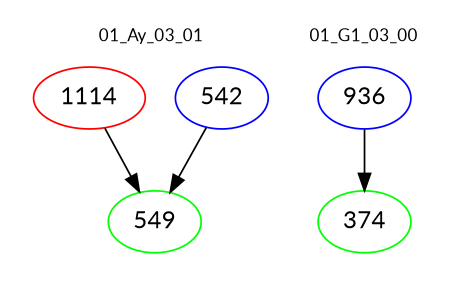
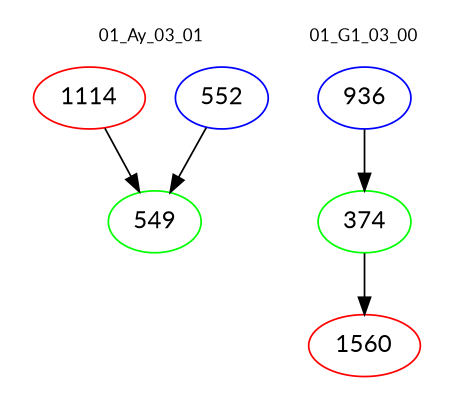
(222, 98) -> (222, 98)
none -> (365, 346)
